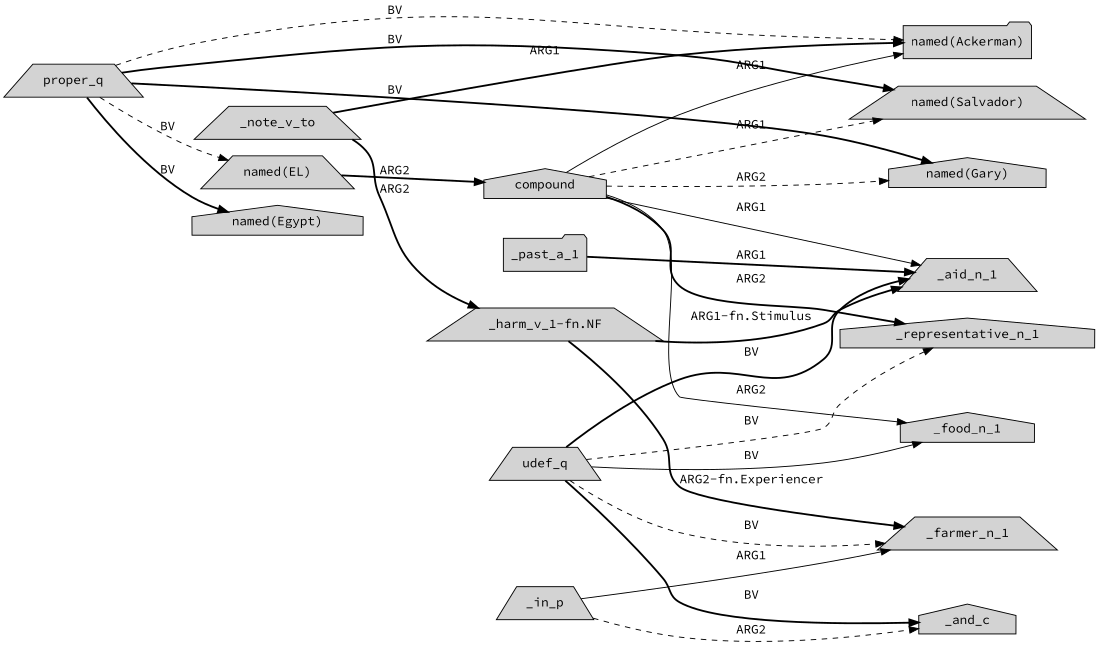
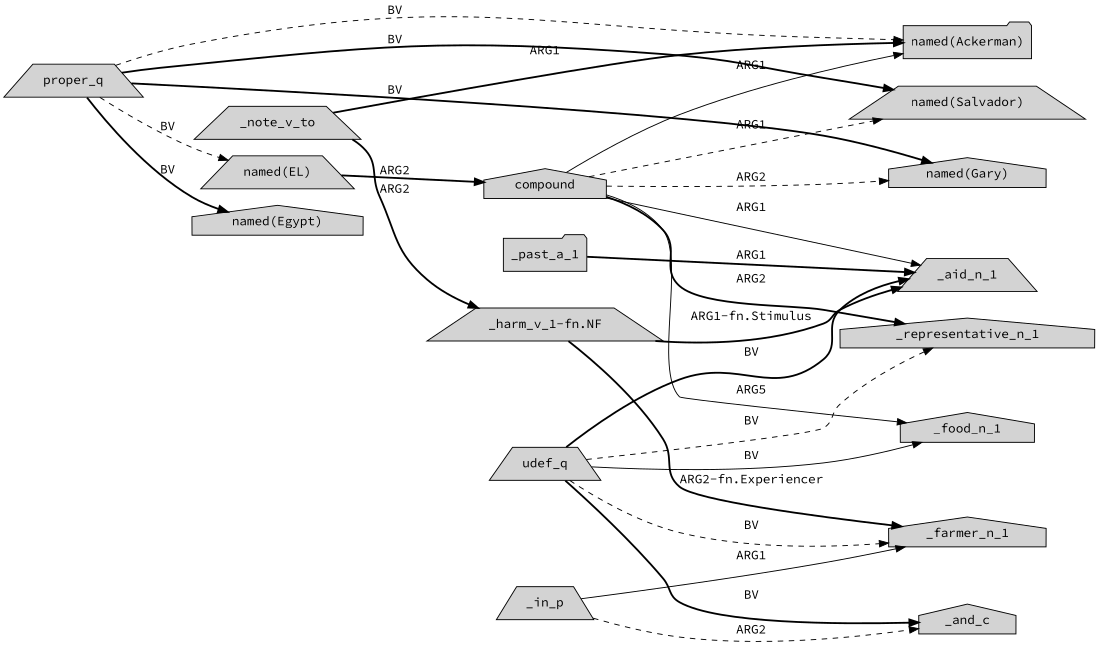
(752, 390) -> (752, 390)
(967, 534) -> (967, 534)
